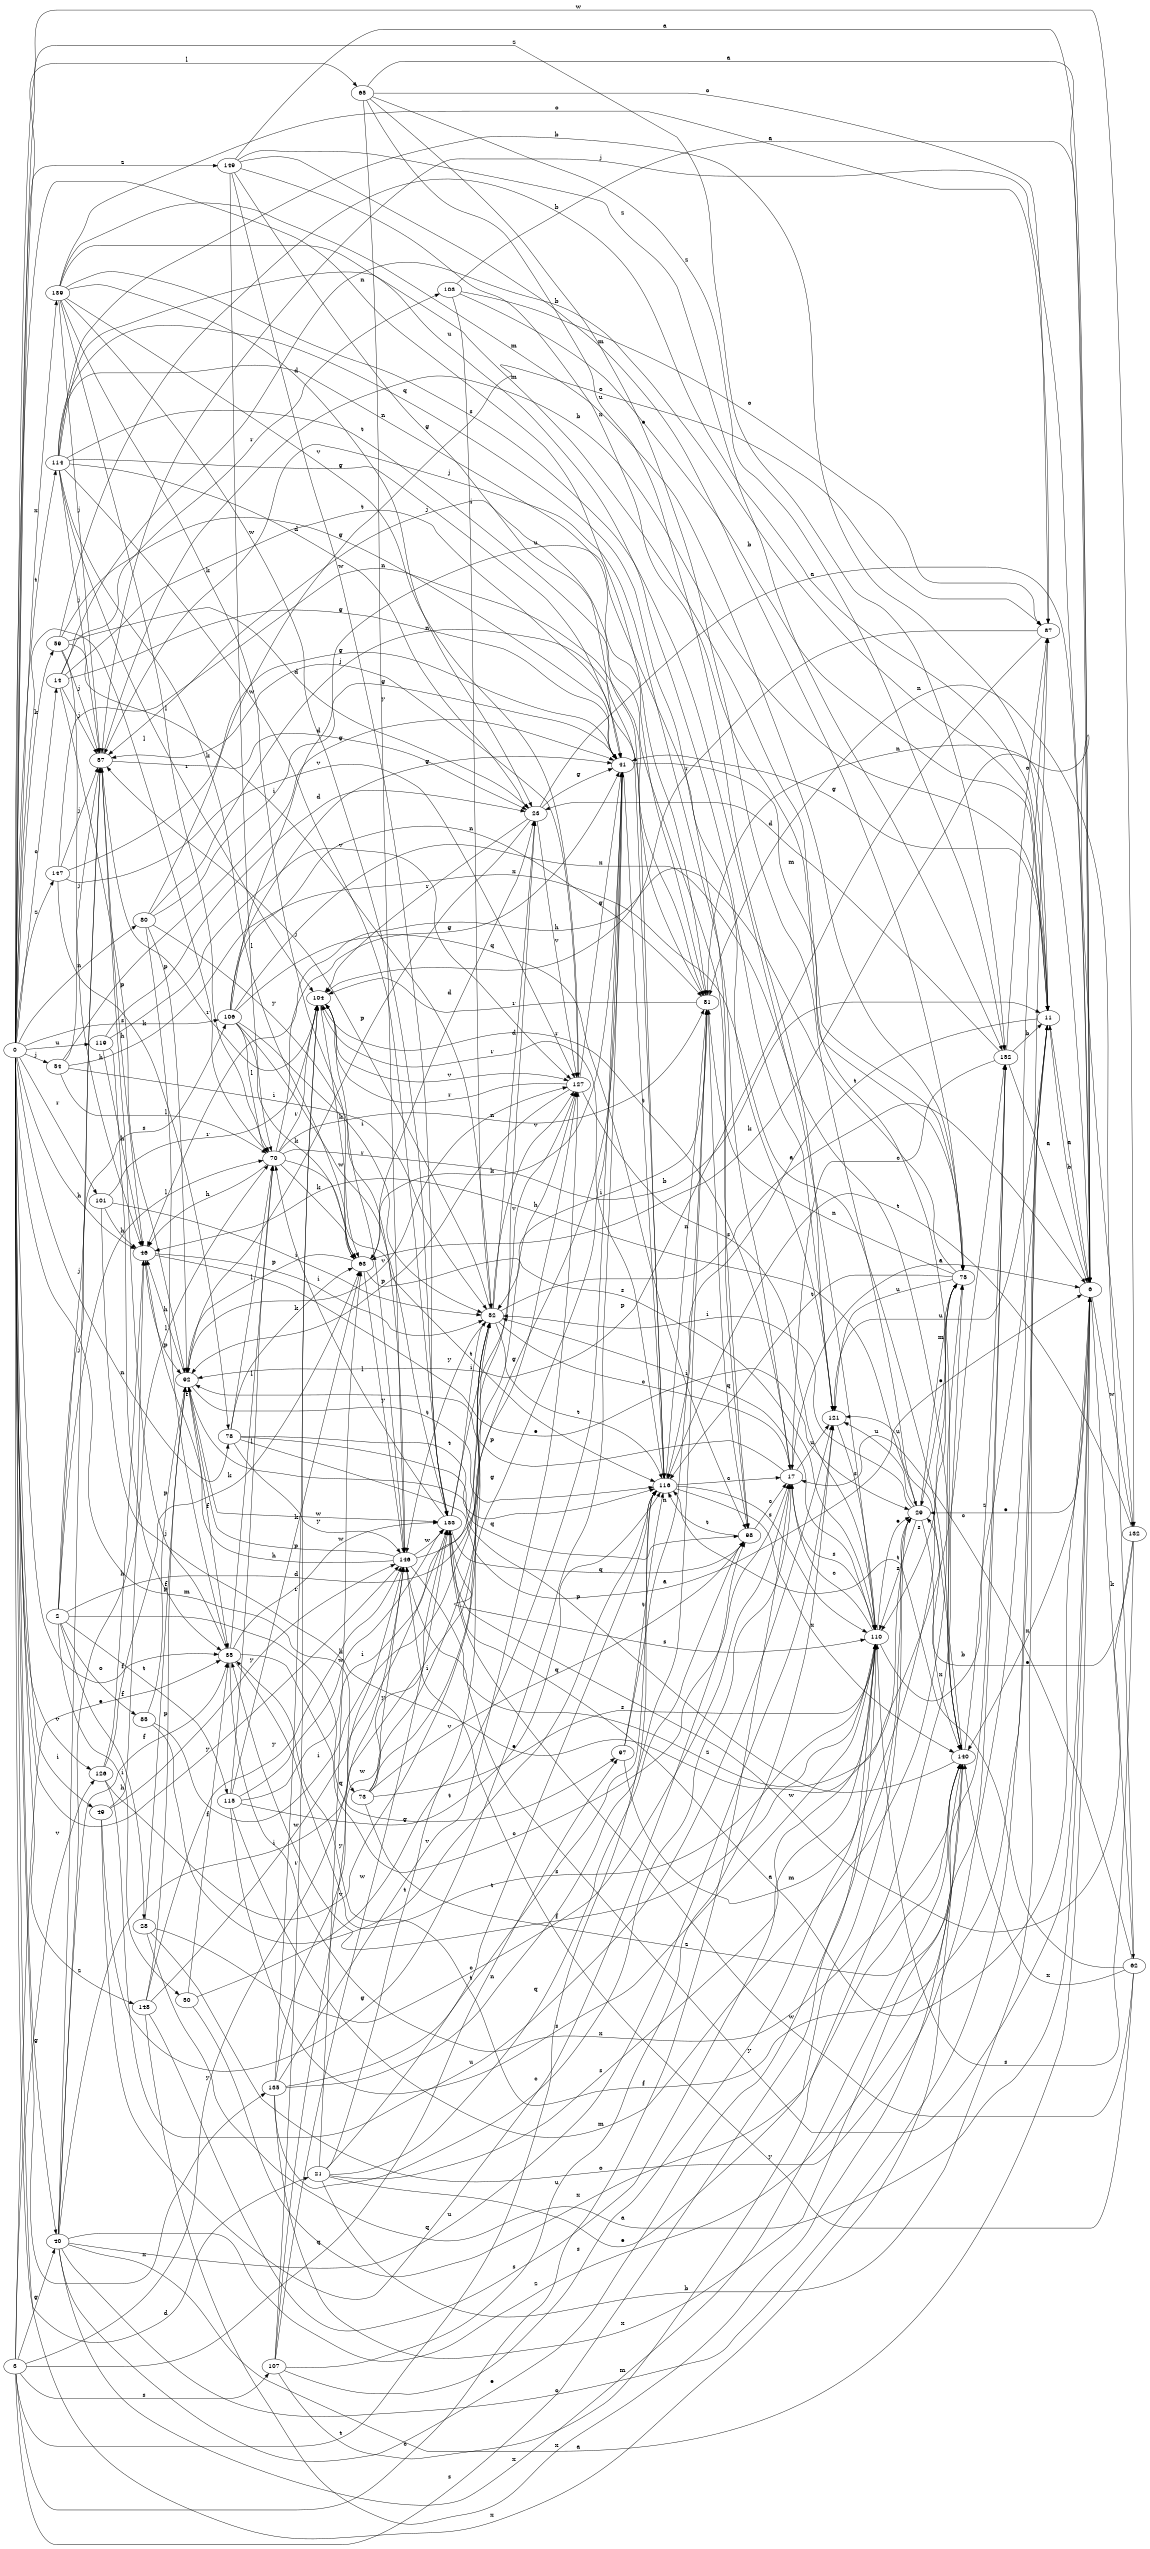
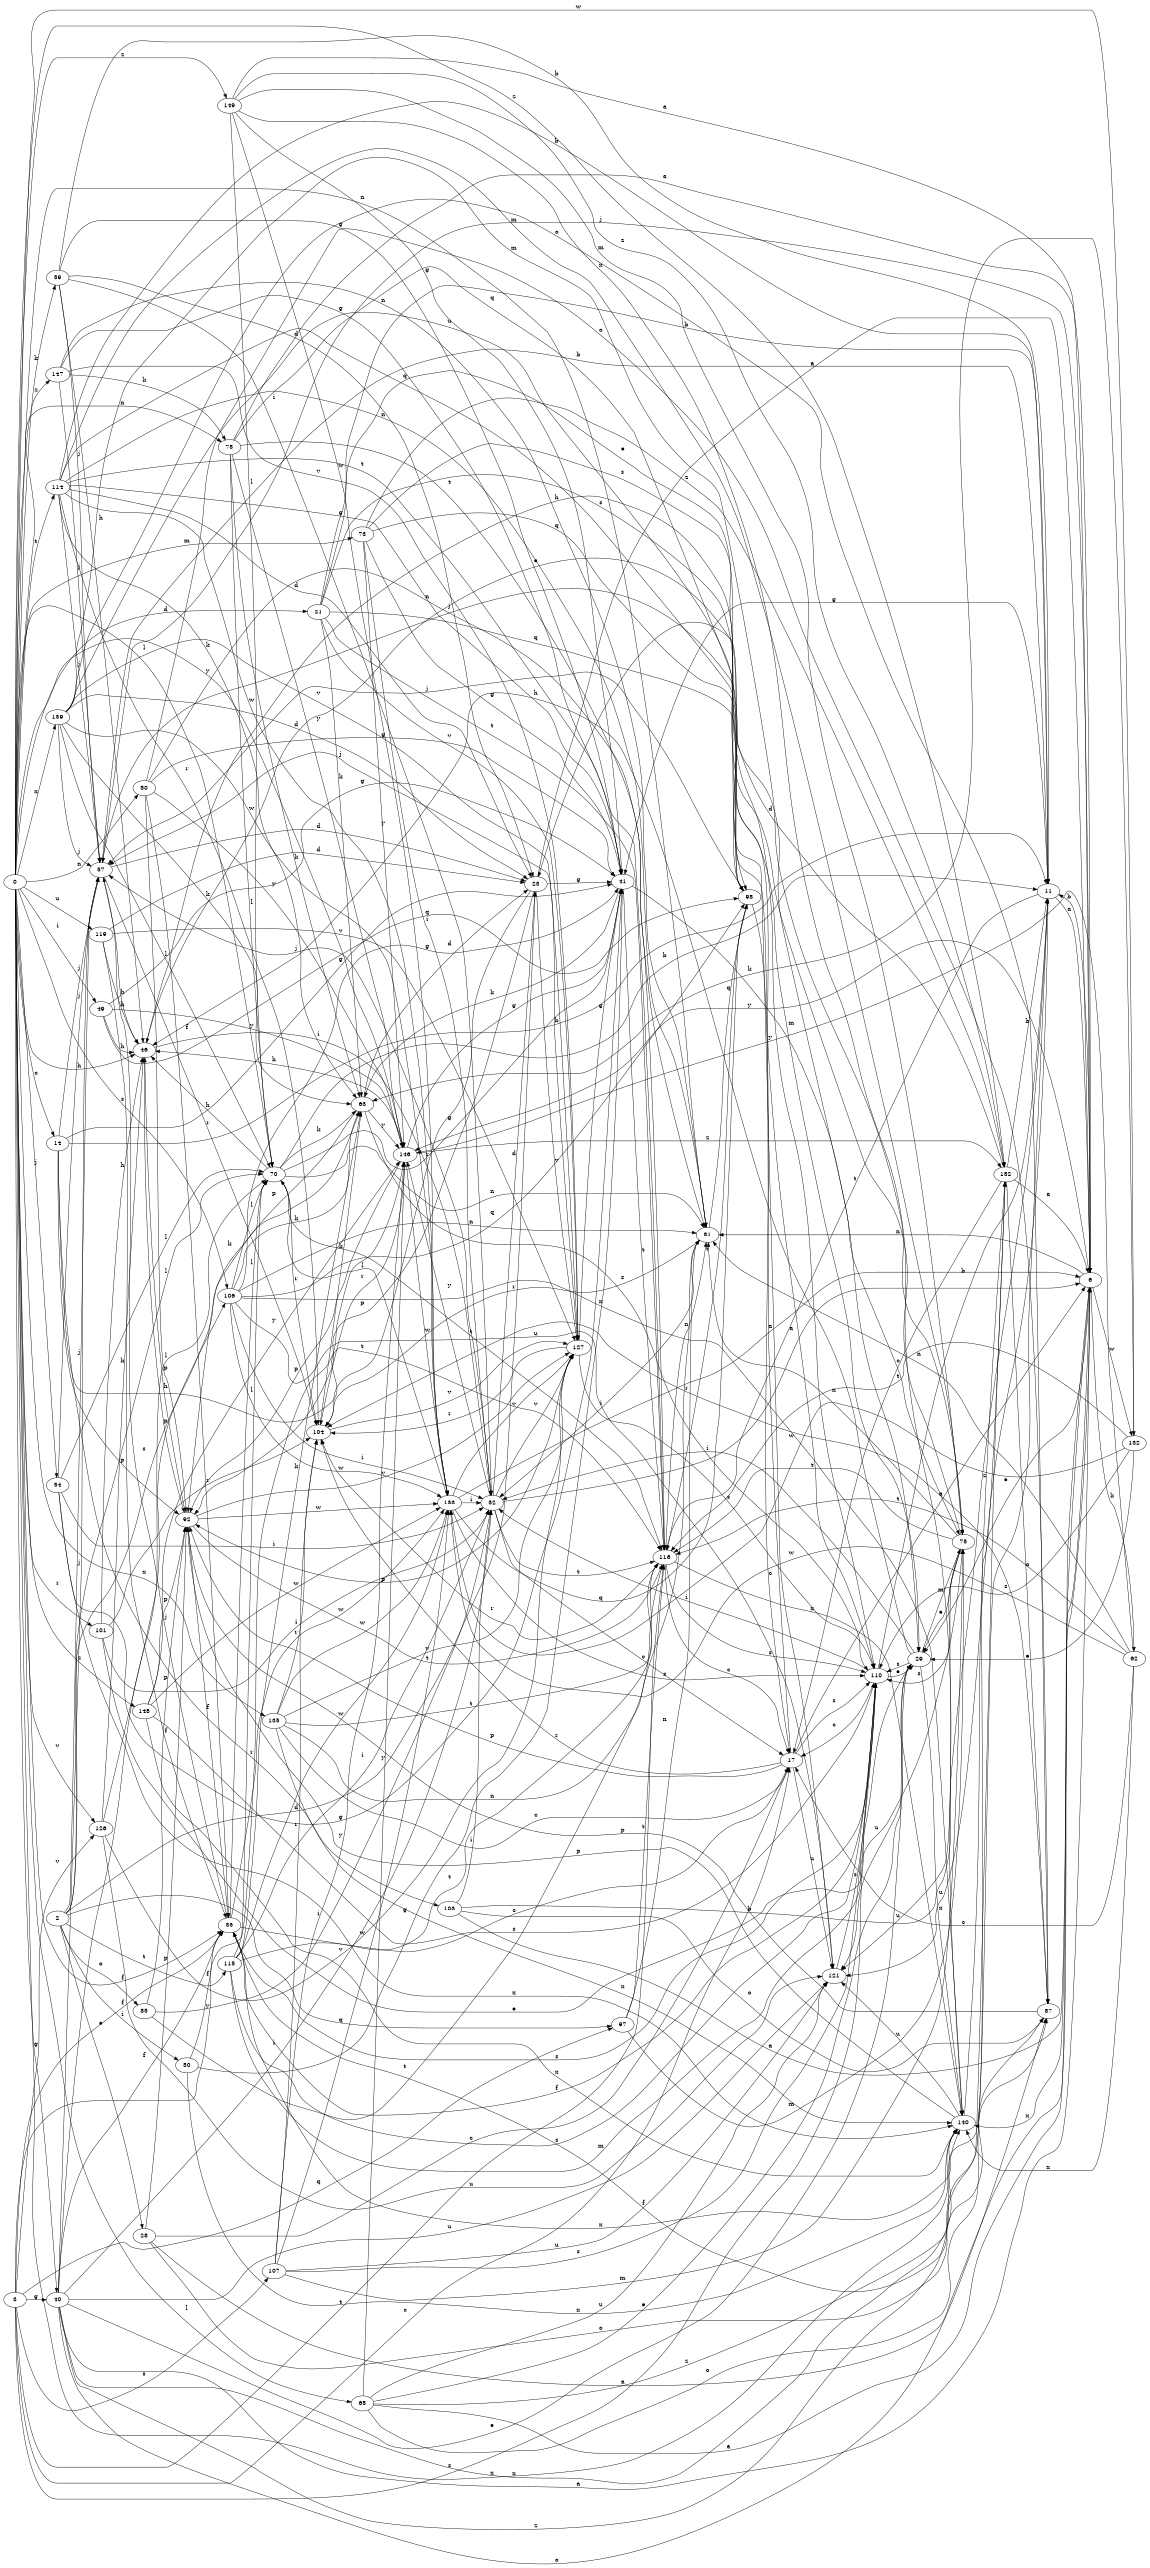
(712, 765) -> none
